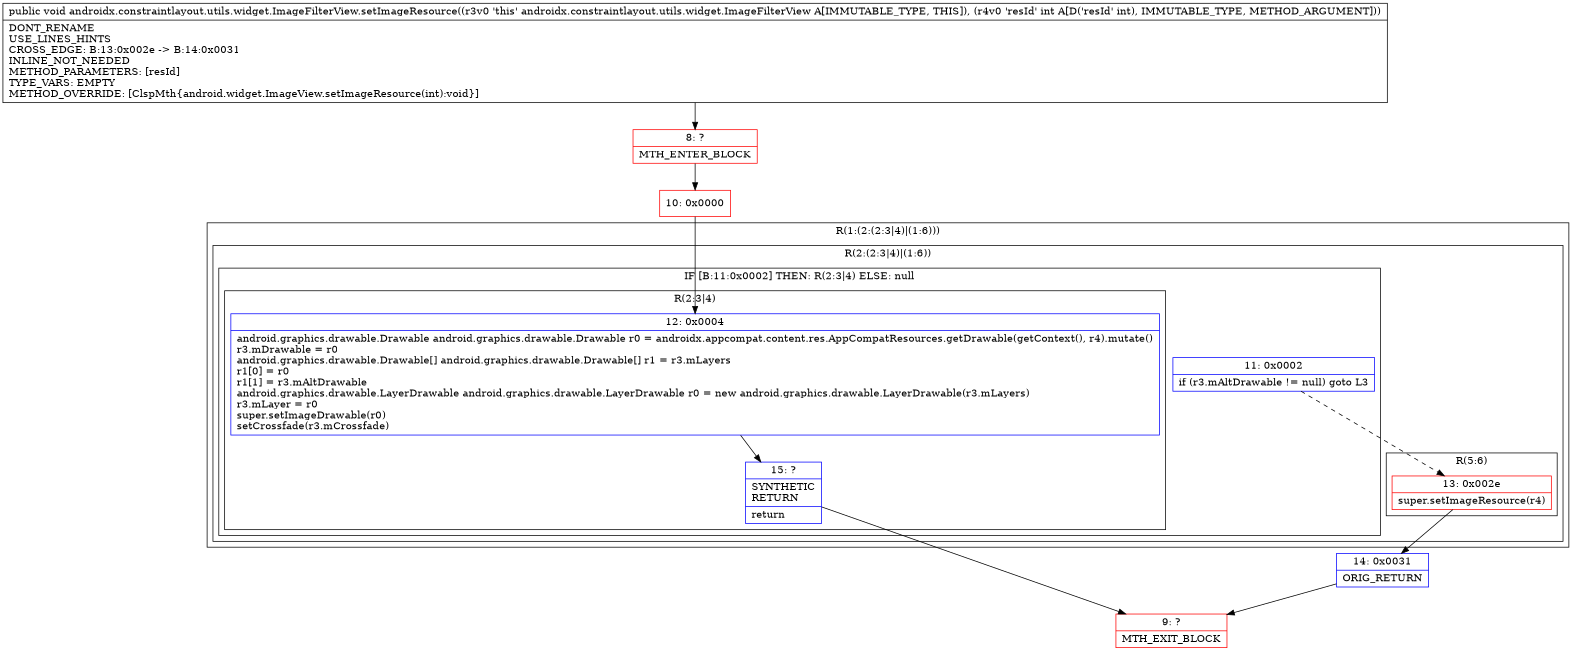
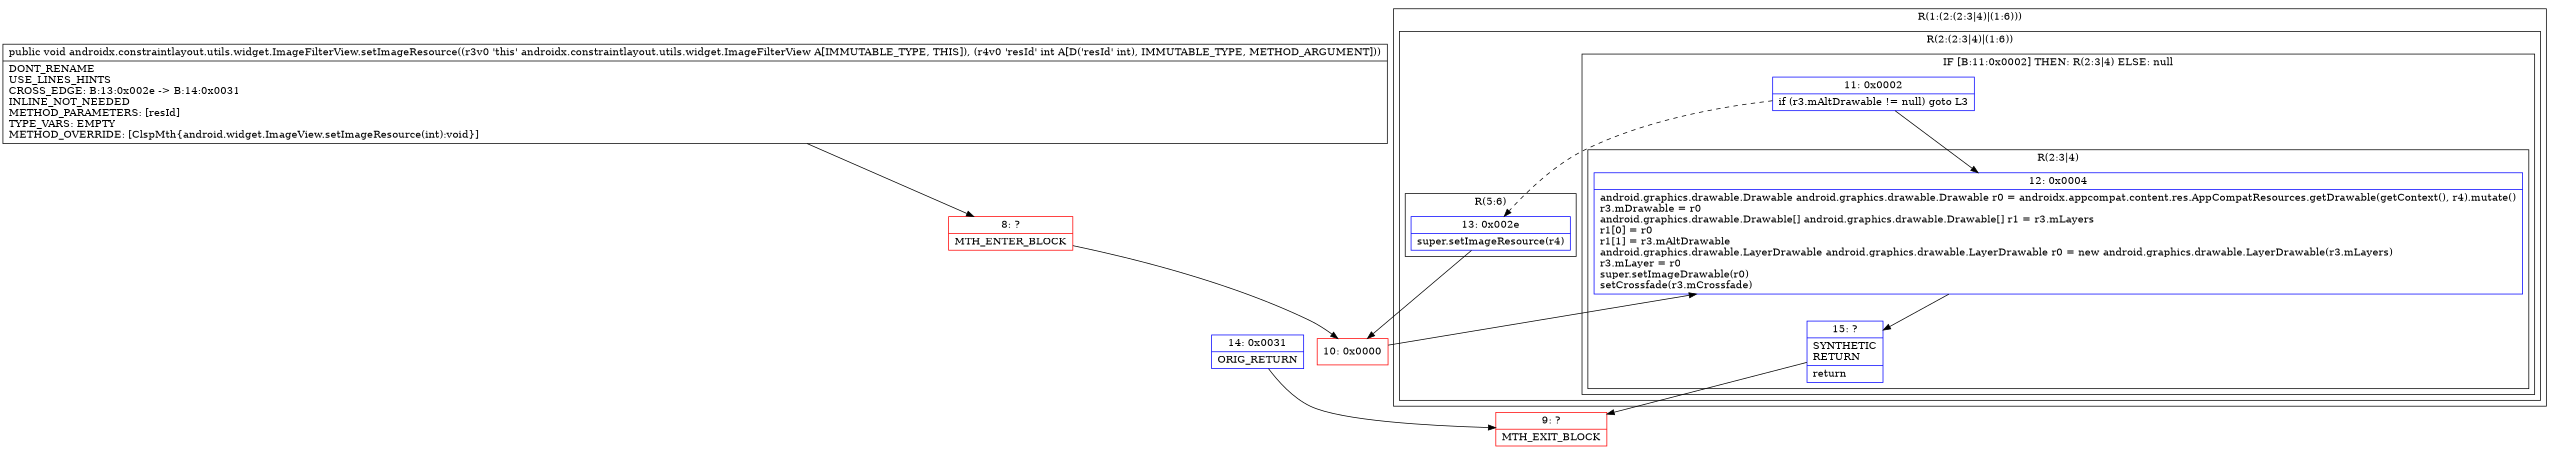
none -> (1934, 139)
(1472, 493) -> (1491, 233)
(1430, 529) -> (1422, 292)
